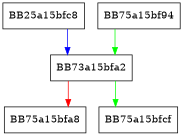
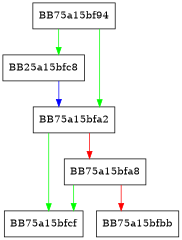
none -> (59, 38)
(91, 68) -> (74, 120)
none -> (74, 194)
none -> (138, 224)
